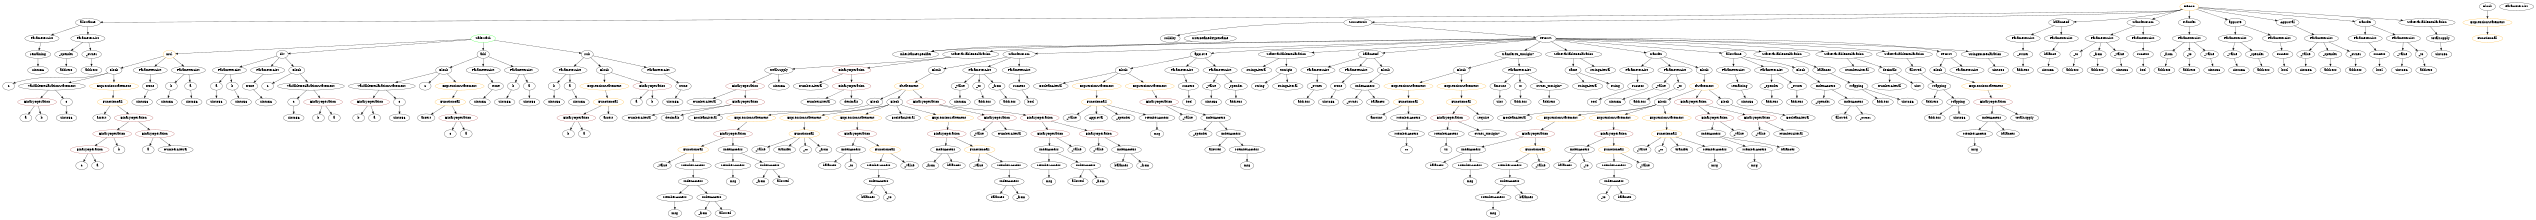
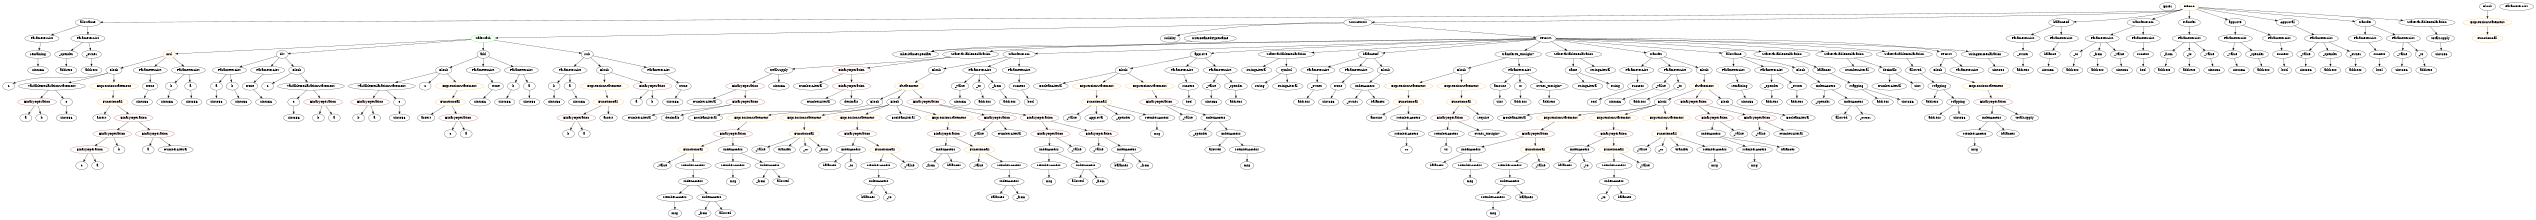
none -> (2168, 7)
none -> (921, 30)
(1286, 70) -> (1286, 70)
